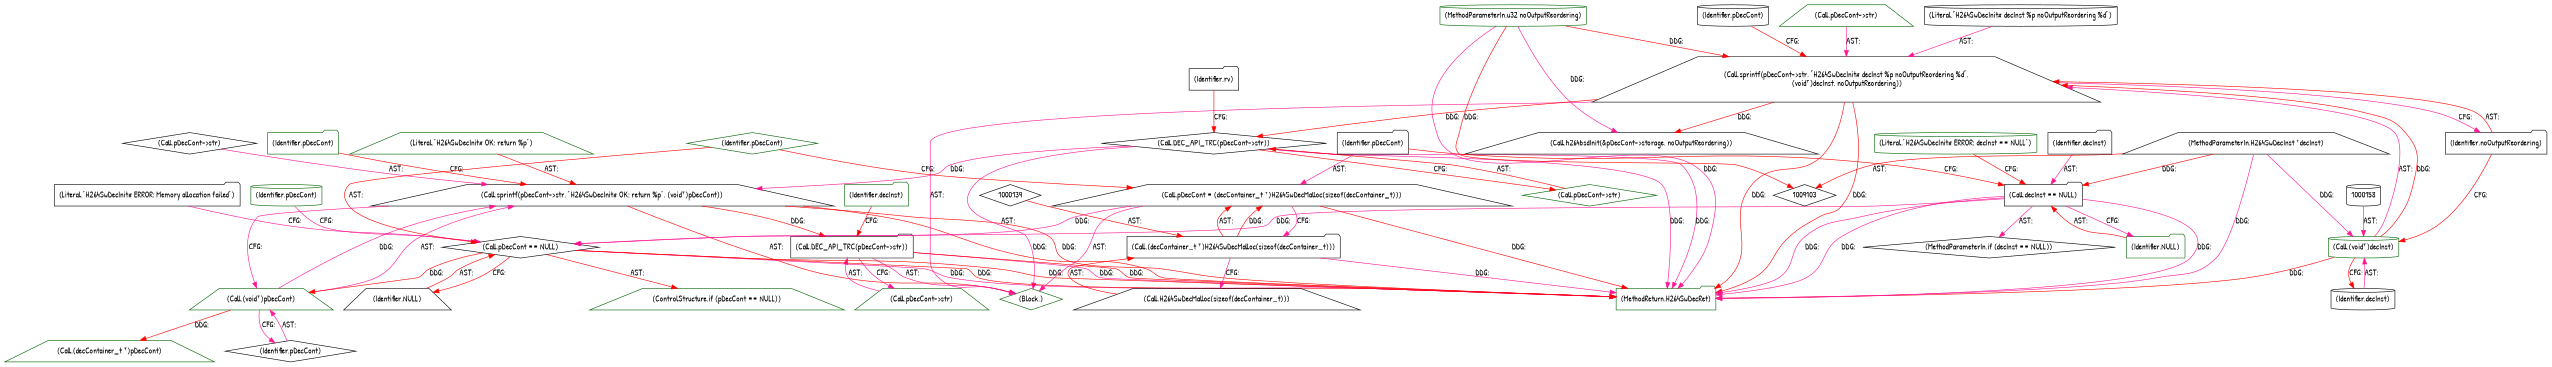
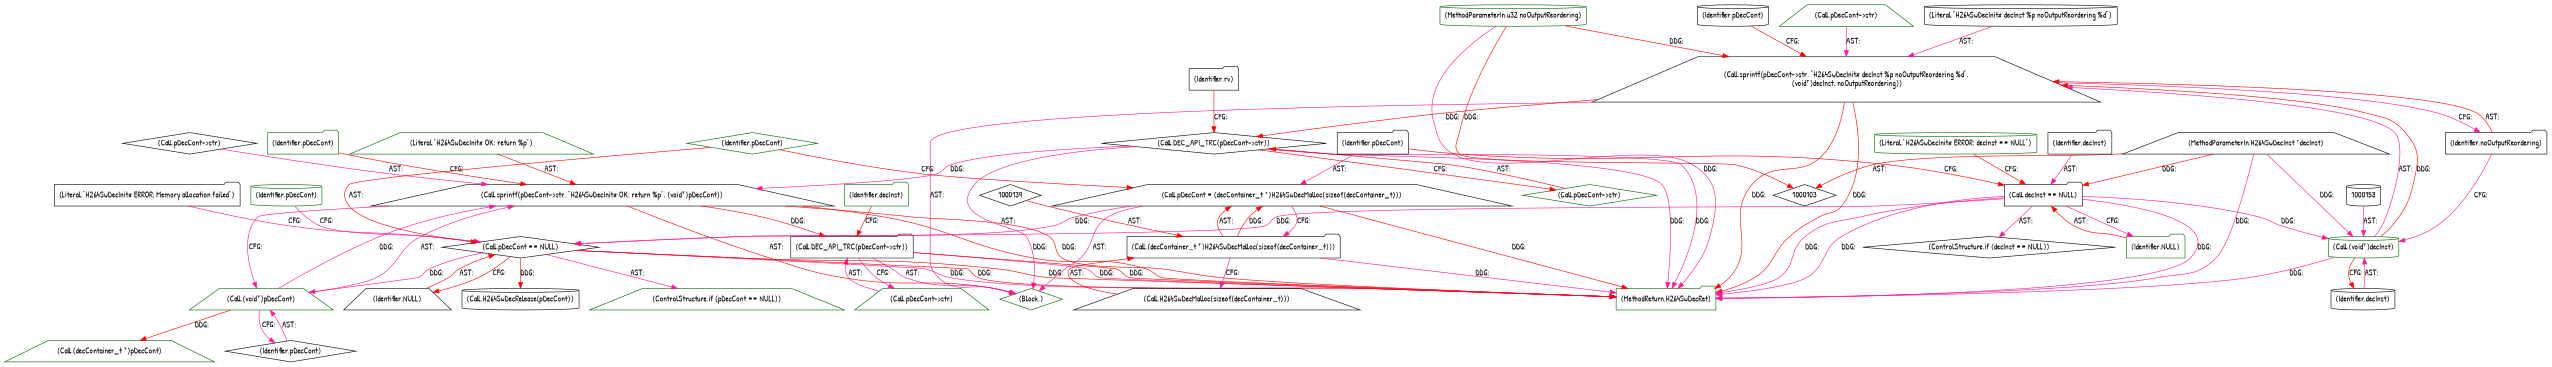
(1642, 143) -> none
(1805, 195) -> (1805, 195)
none -> (2204, 207)
(2457, 207) -> (2457, 207)
(1989, 247) -> (1989, 247)
(609, 271) -> (609, 271)
(401, 280) -> (401, 280)
(2091, 289) -> (2091, 289)
none -> (521, 299)
